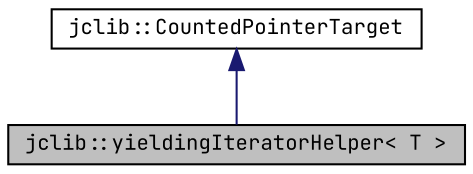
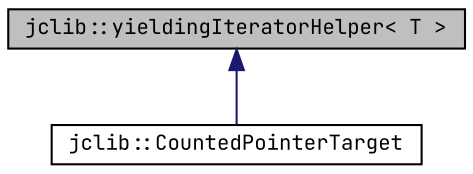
(237, 98) -> (237, 98)
